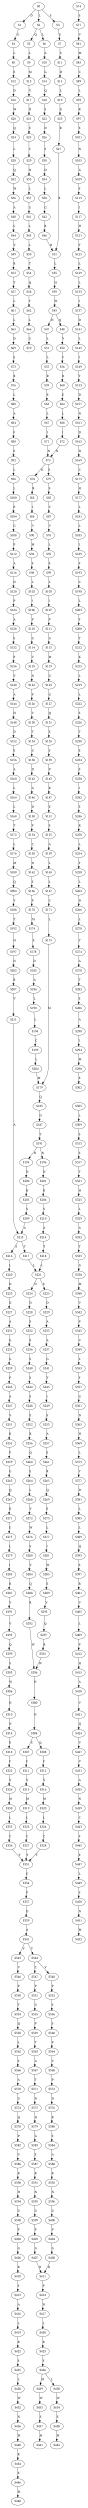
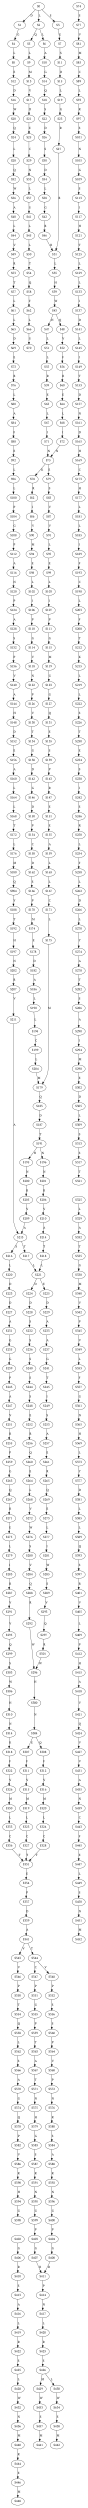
none -> (79, 1096)
(79, 1190) -> none
(18, 2229) -> none
